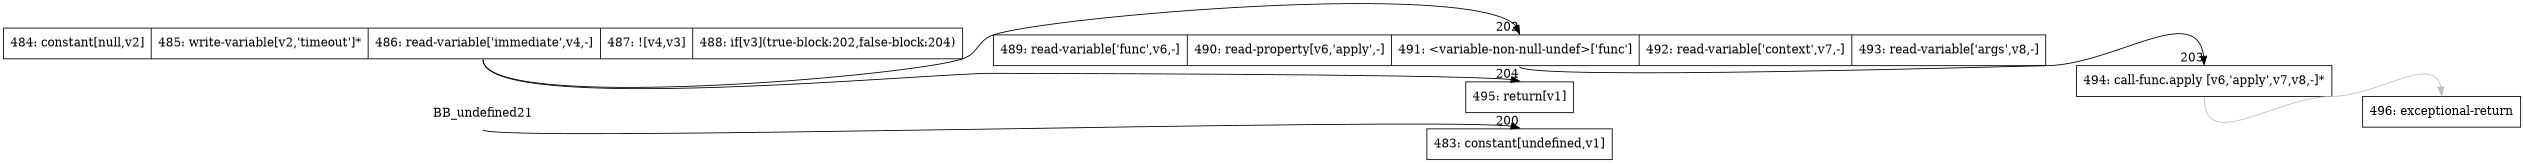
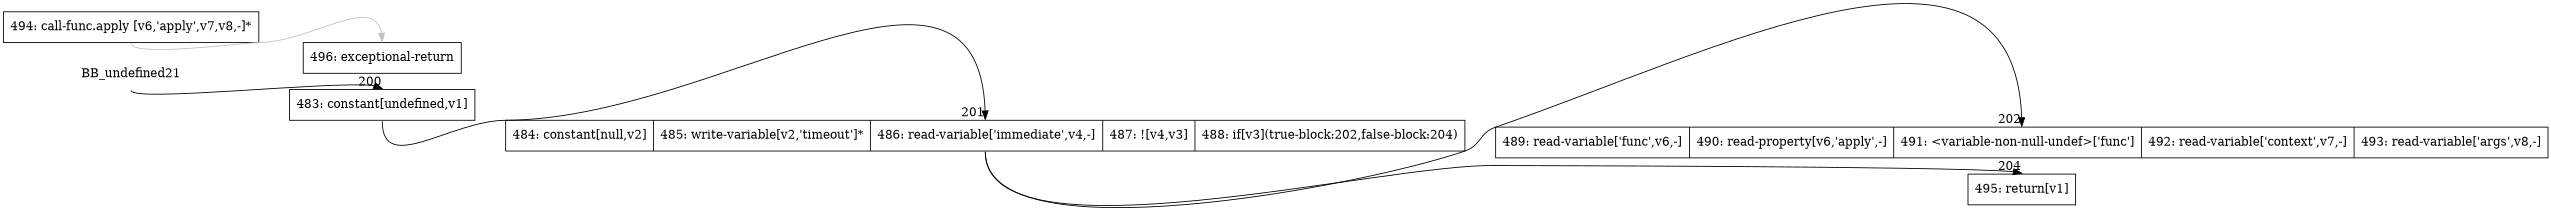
(1870, 70) -> none
none -> (702, 79)
